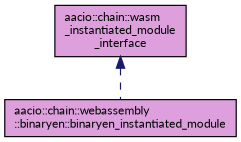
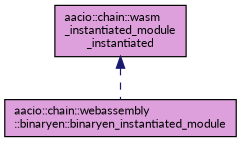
(120, 31) -> (120, 31)
